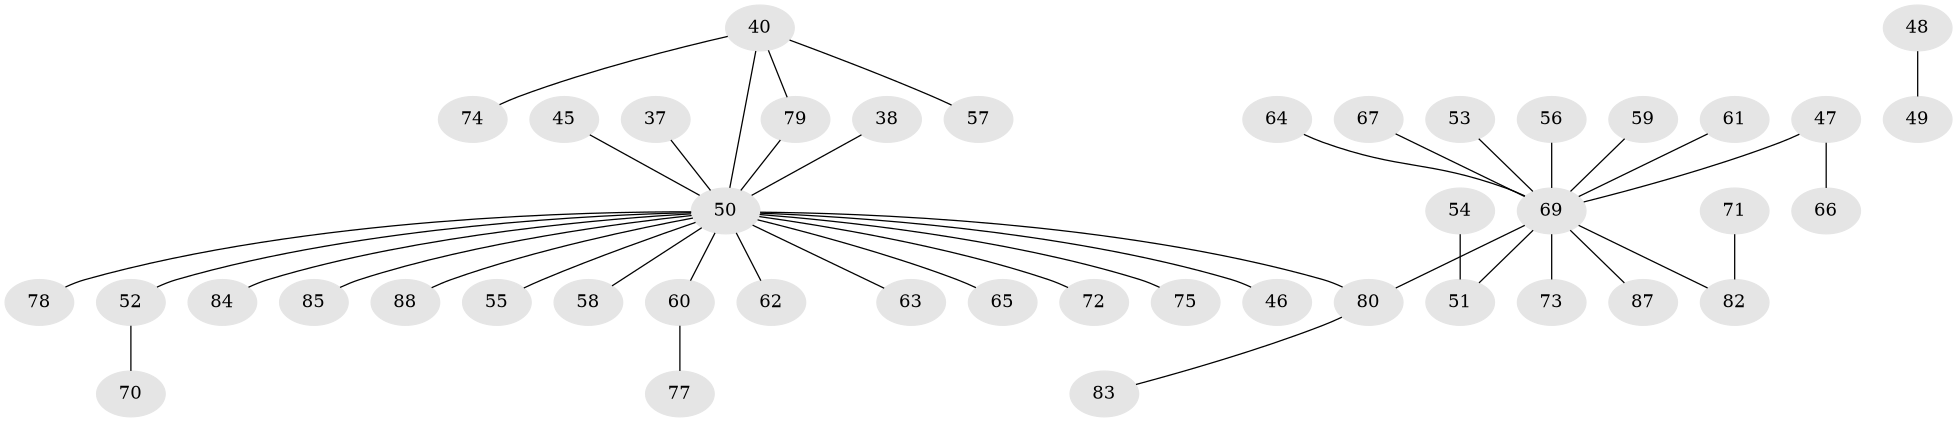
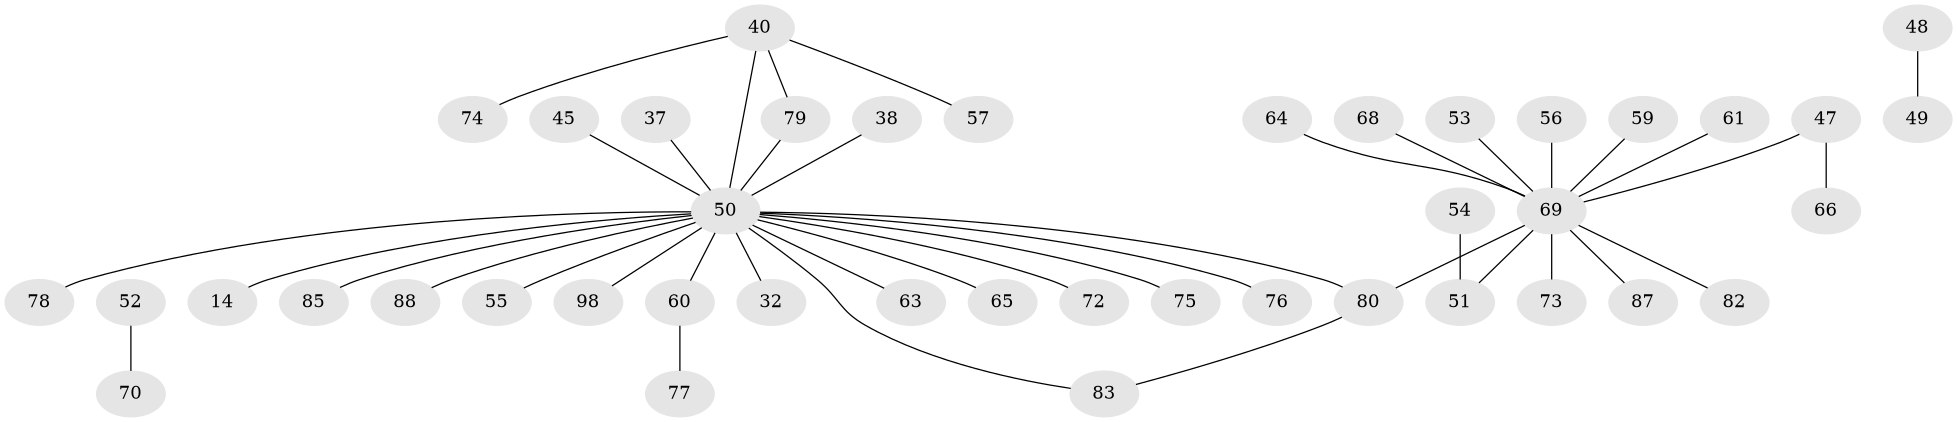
(1369, 119) -> (1369, 119)
(1735, 211) -> none
(421, 232) -> (894, 340)
(222, 302) -> (222, 302)
(588, 302) -> (588, 302)
(771, 302) -> (771, 302)
(1277, 302) -> (1277, 302)
